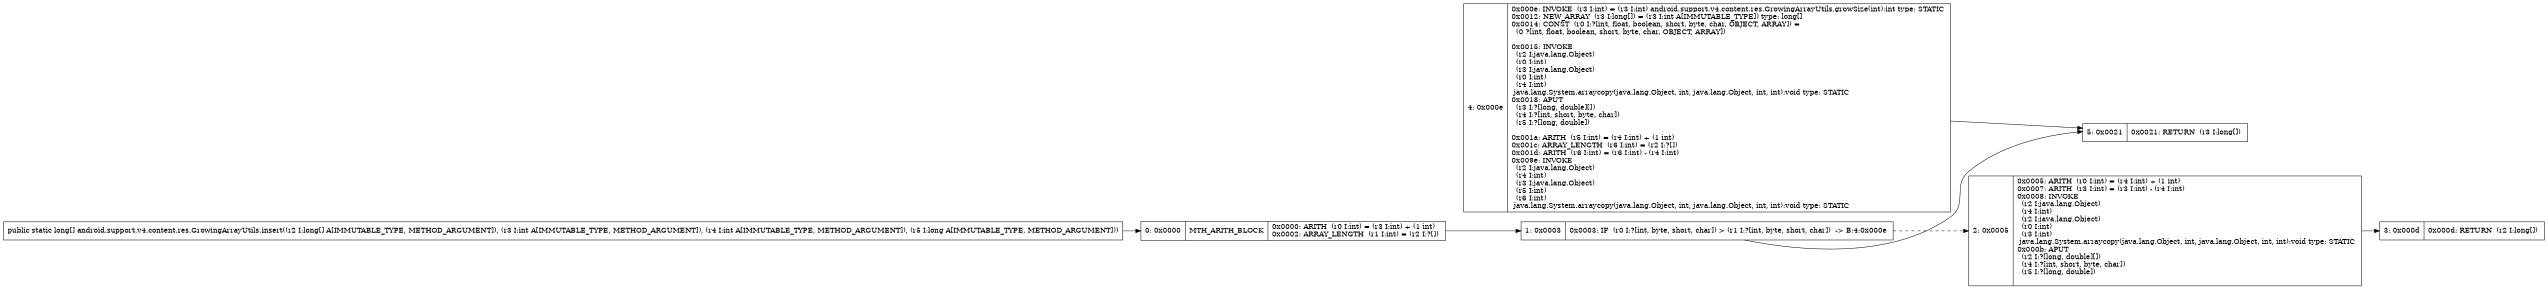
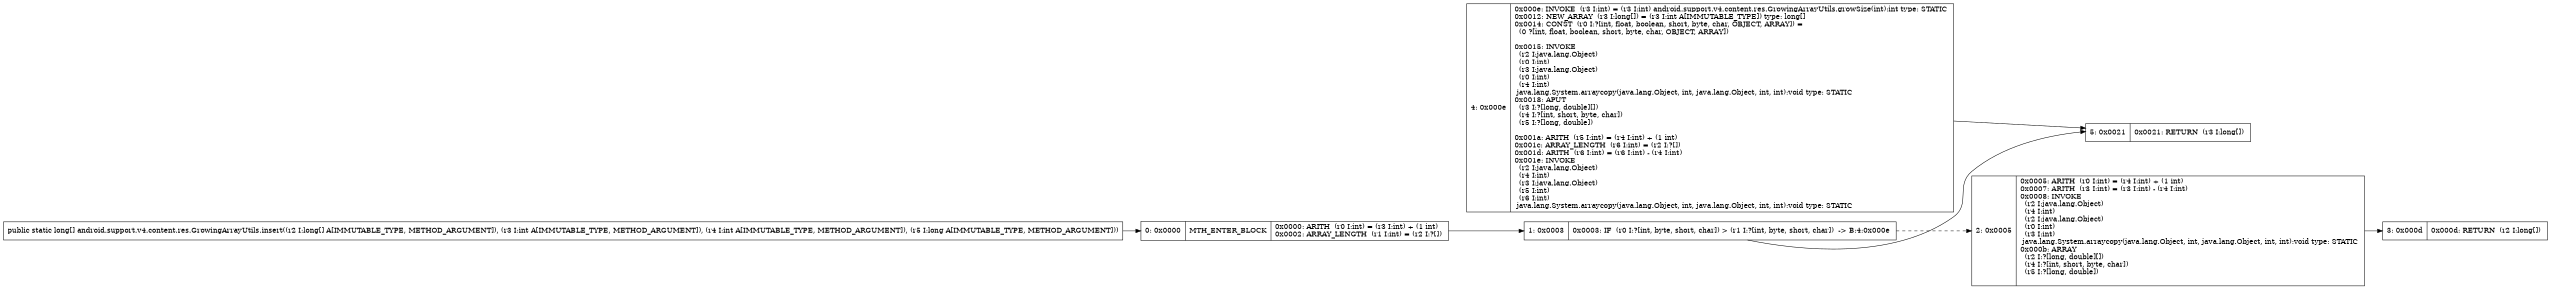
(1544, 161) -> (1547, 161)
(1227, 231) -> (1228, 231)
(2045, 250) -> (2051, 250)
